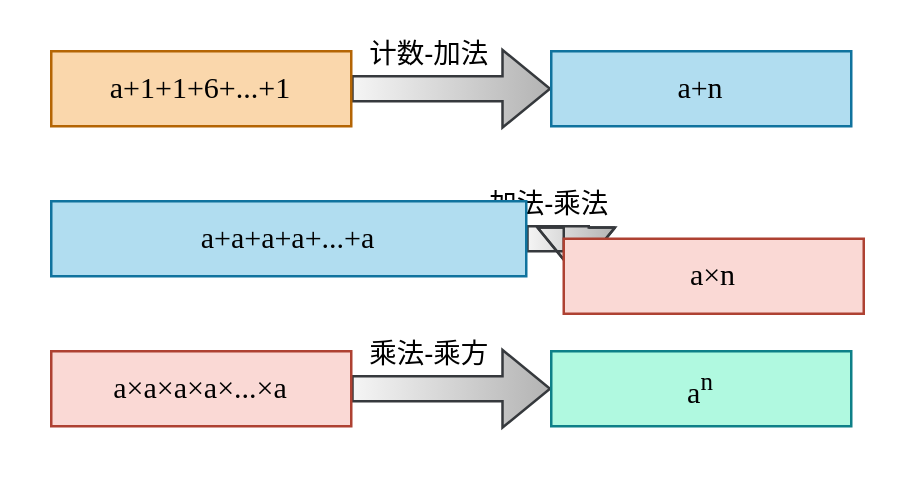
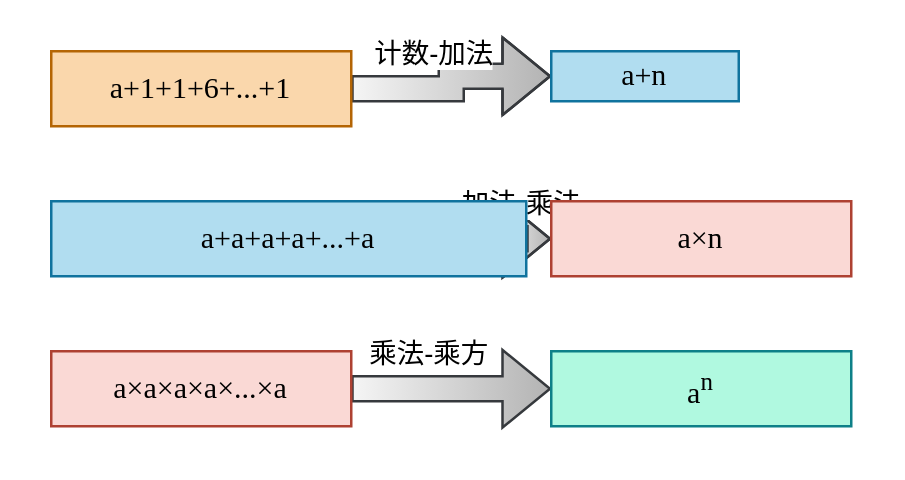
(701, 89) -> (645, 76)
(714, 276) -> (701, 239)
